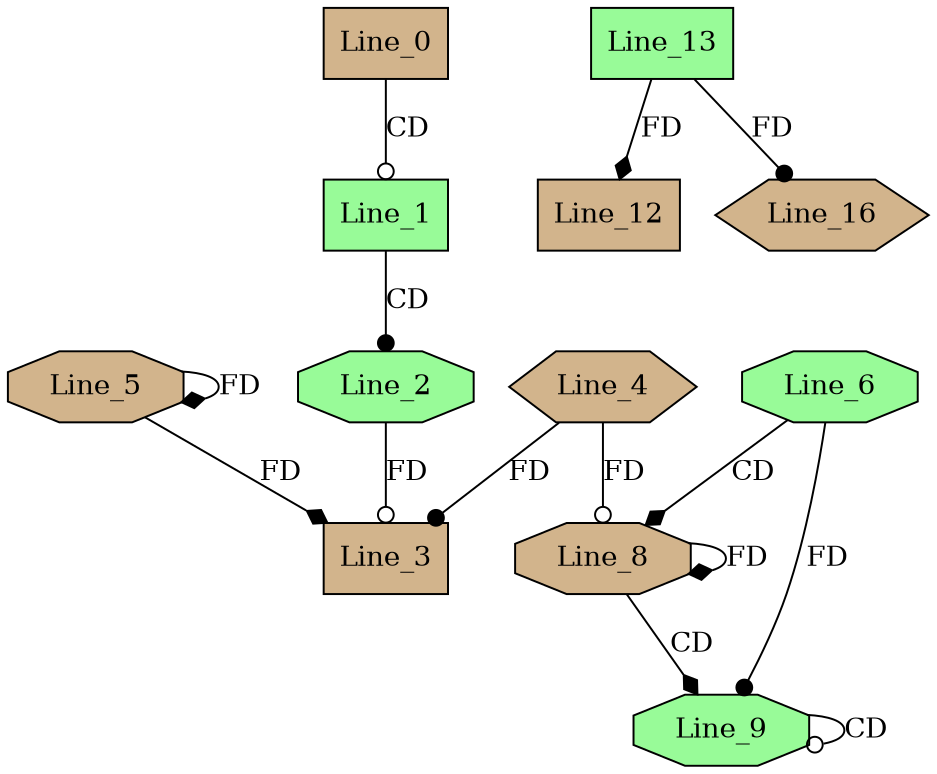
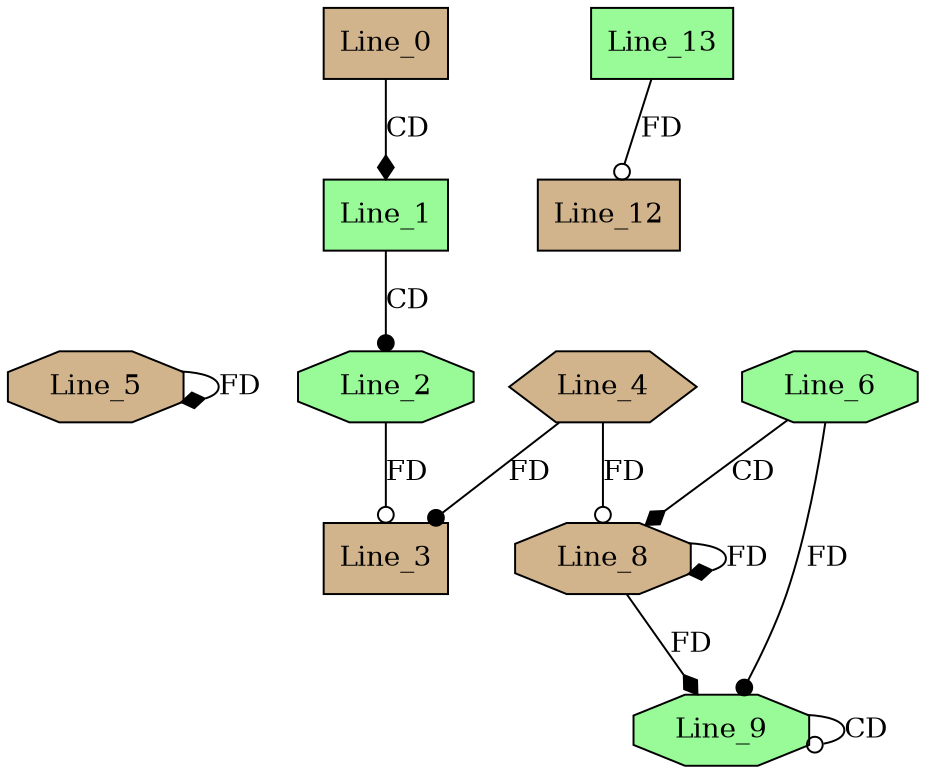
(386, 121) -> (386, 121)
(638, 122) -> (638, 122)
(822, 215) -> none
(226, 464) -> none
(692, 644) -> (692, 644)
